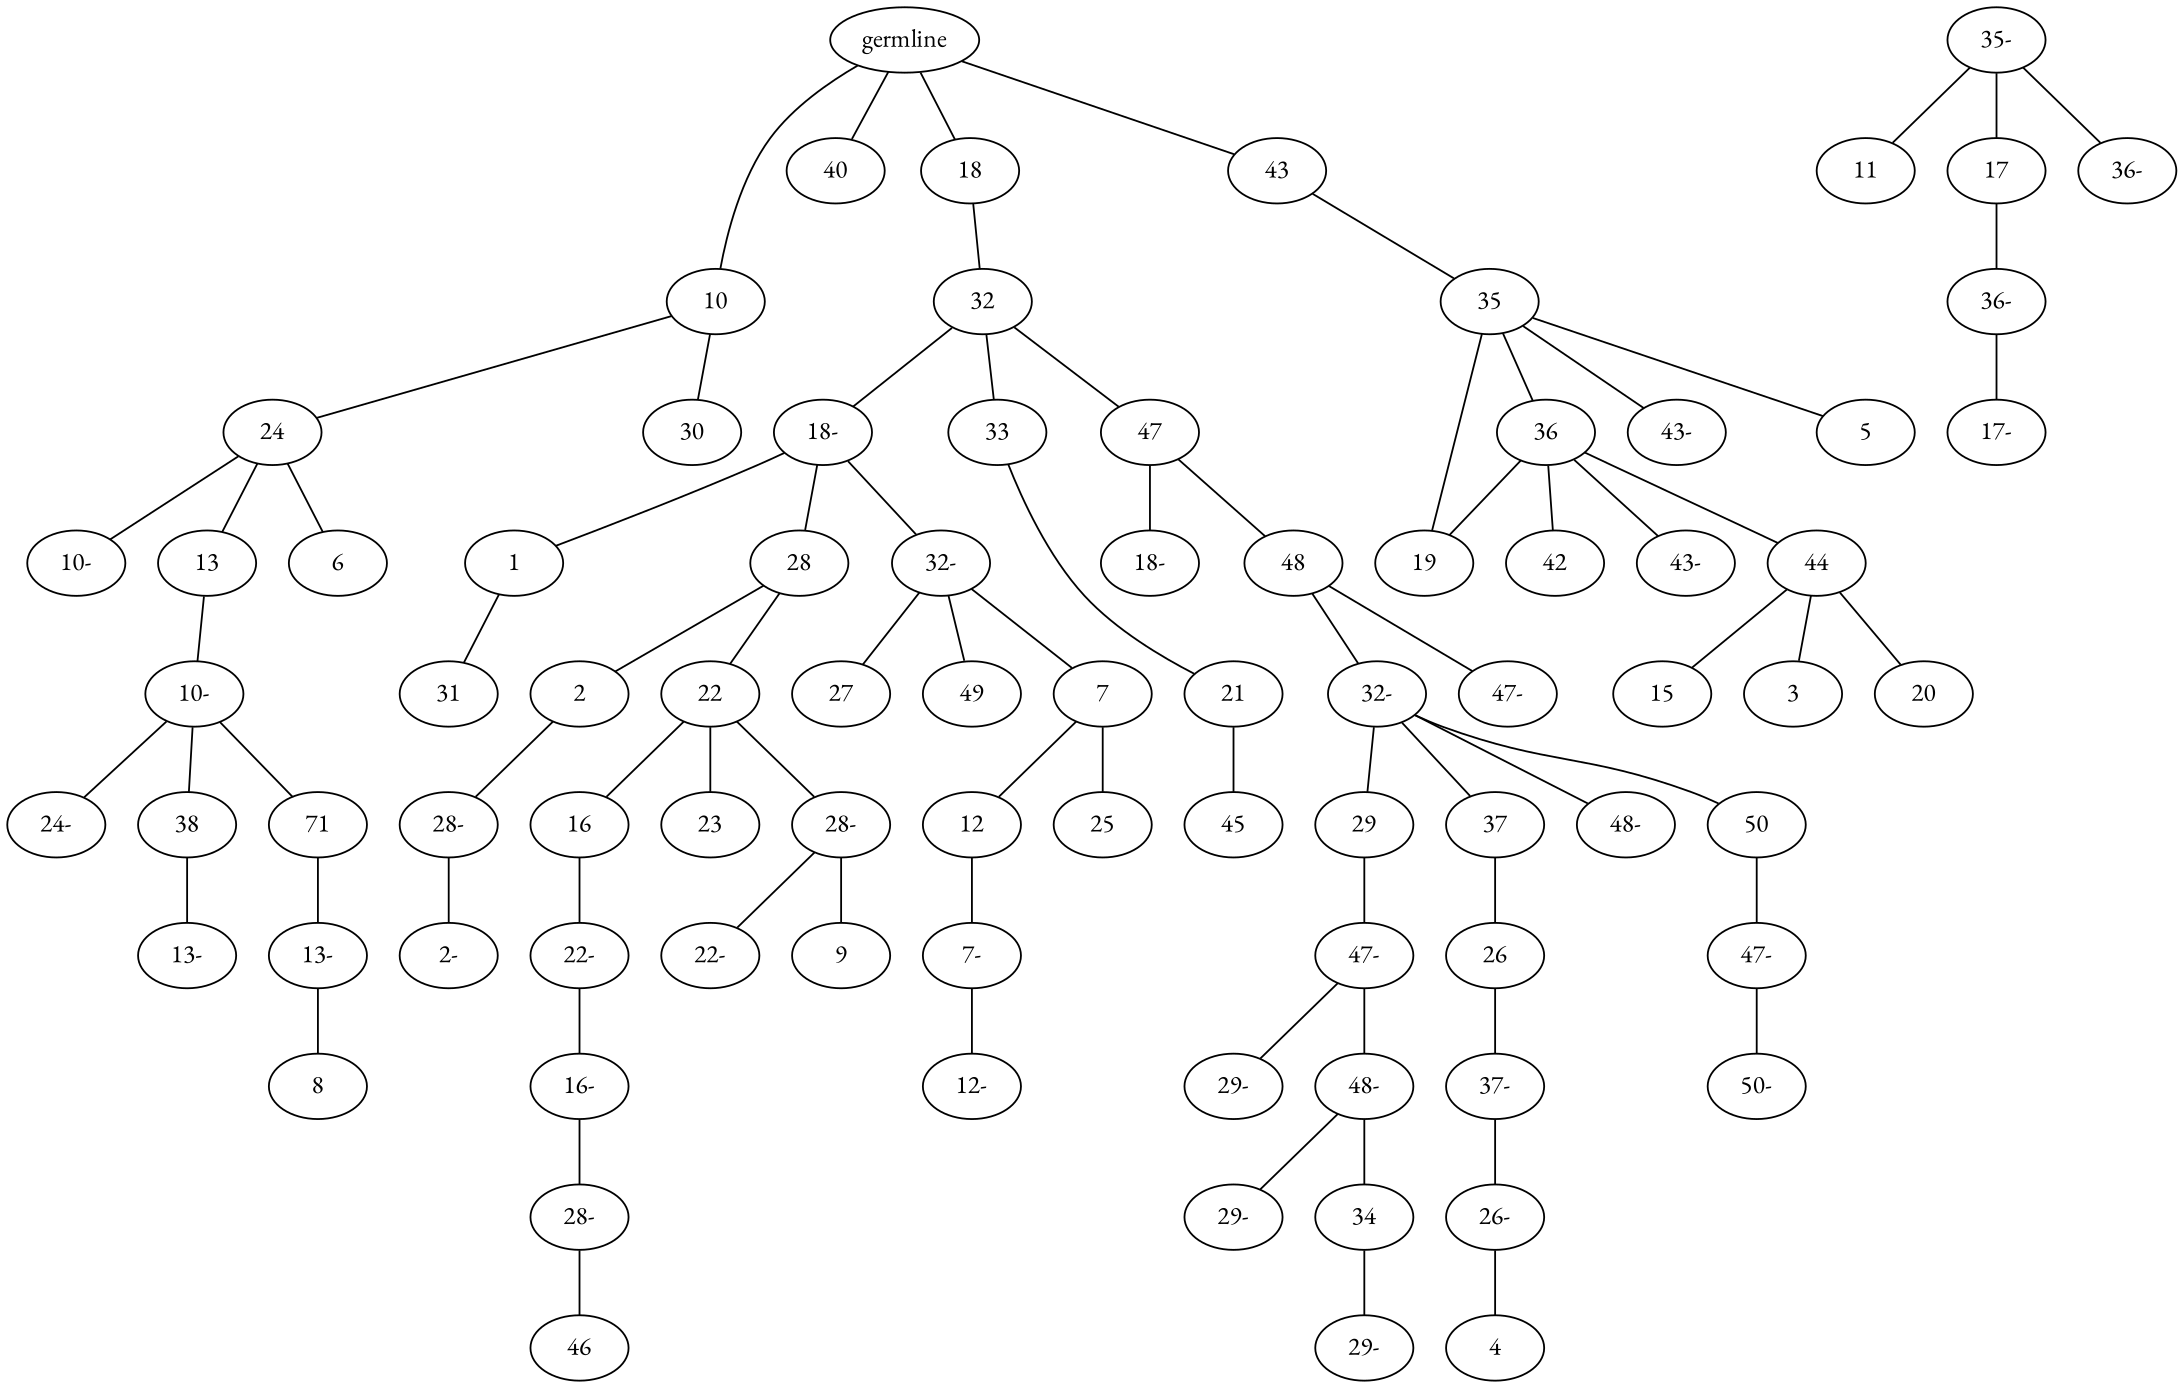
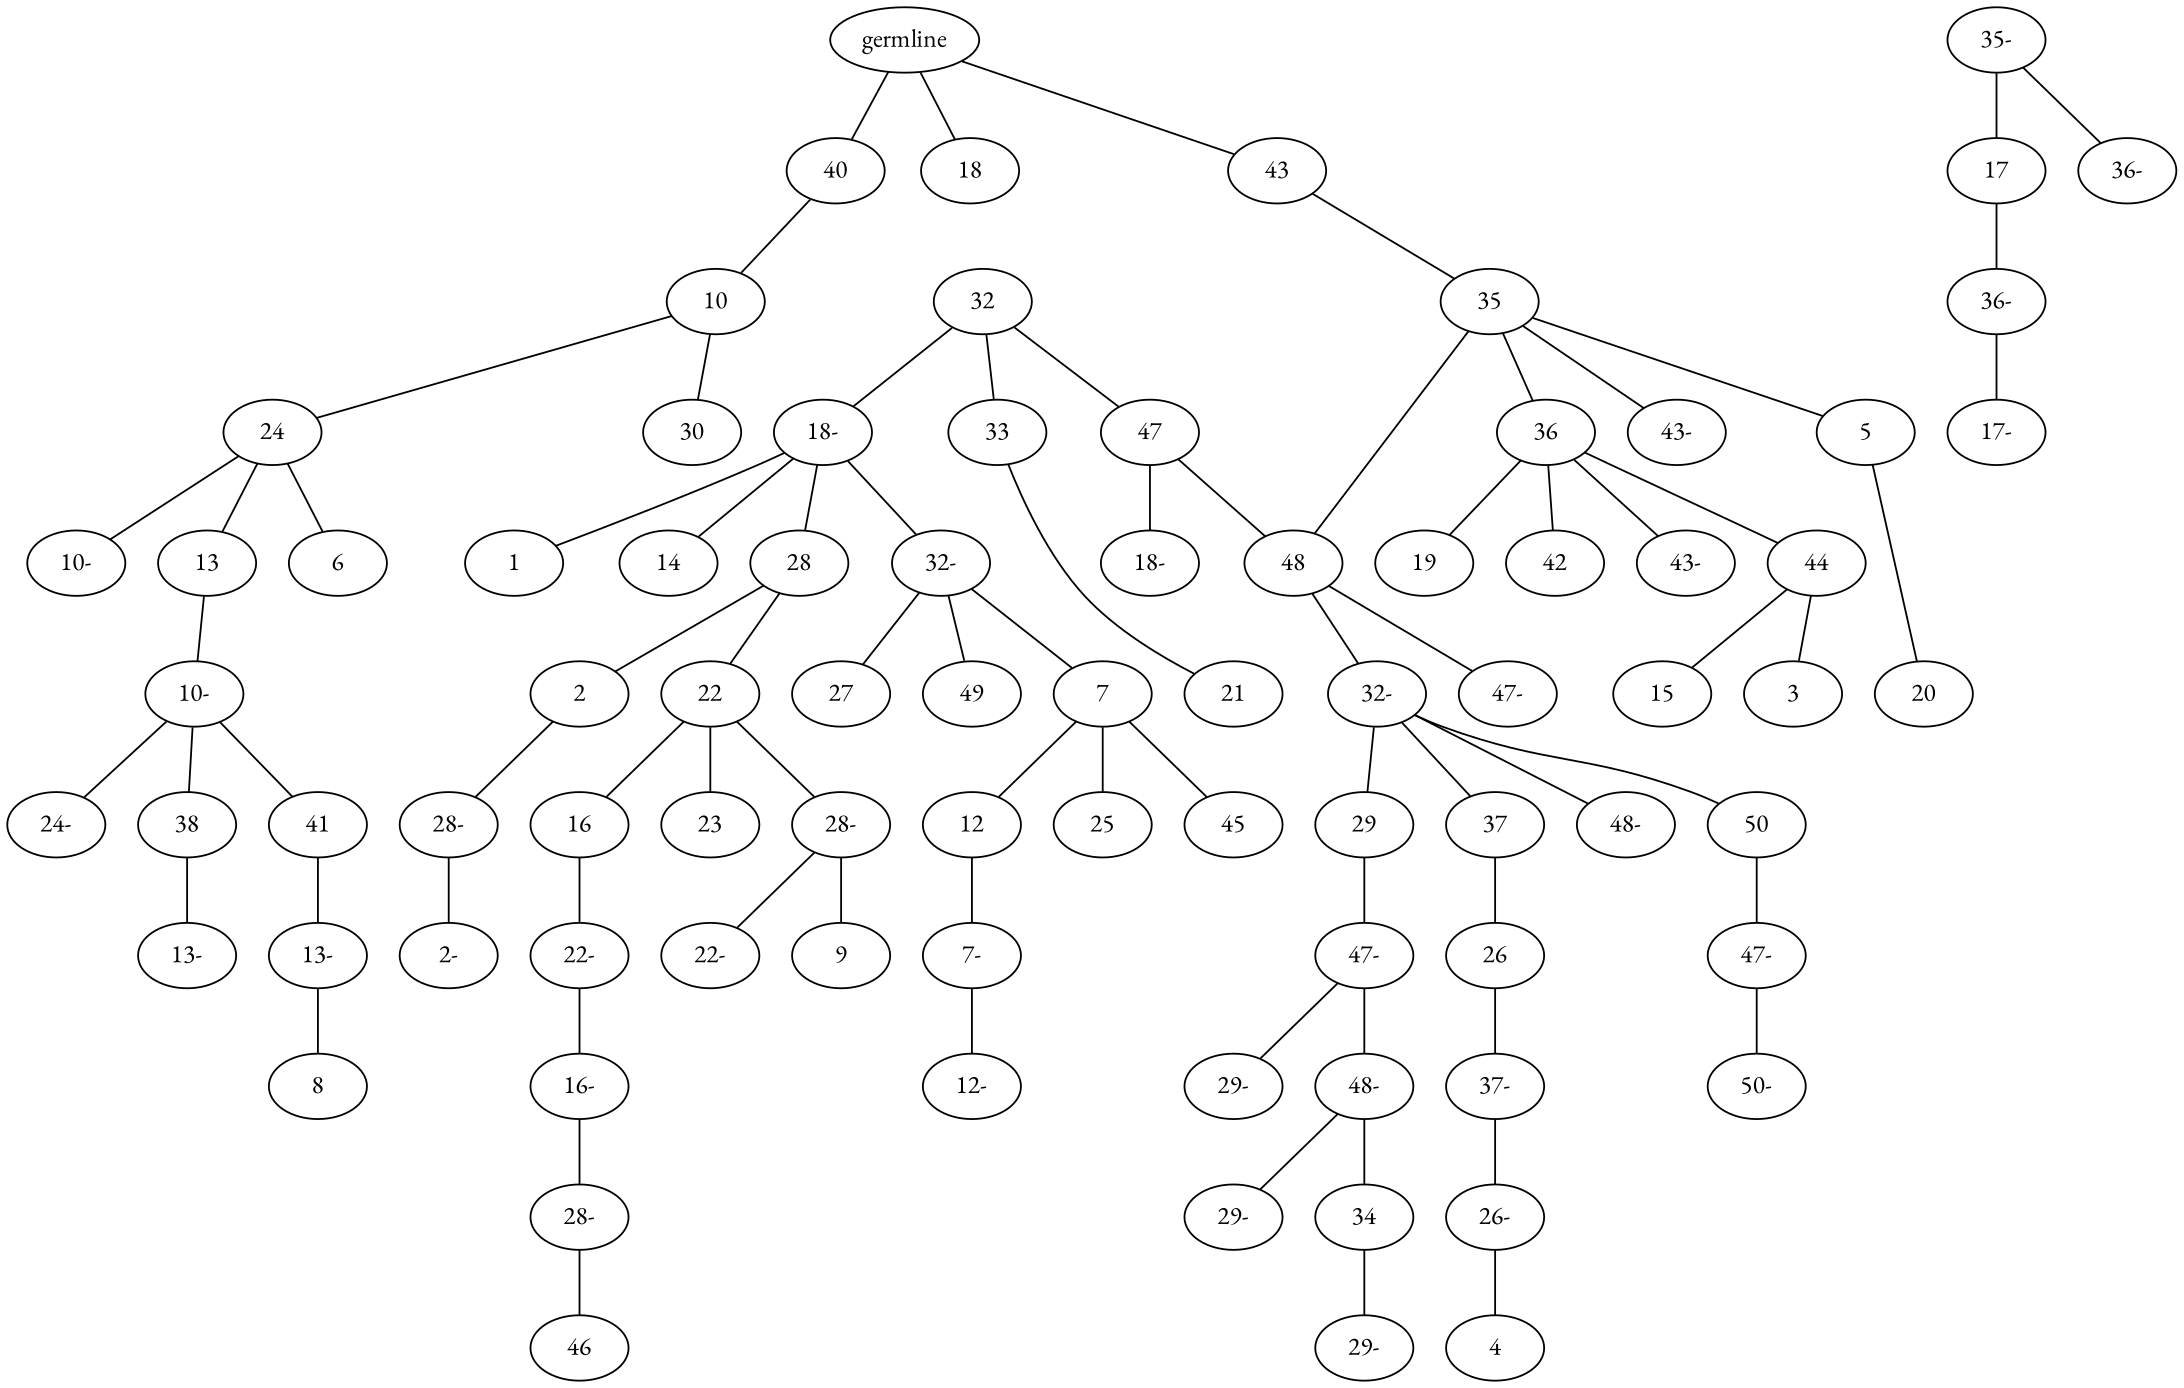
(763, 149) -> (776, 236)
(1866, 171) -> none
(976, 236) -> none
(1457, 432) -> (1392, 432)
none -> (669, 563)
(1870, 629) -> (1895, 563)
(449, 694) -> none
(1234, 760) -> (1168, 759)
(318, 825) -> (318, 825)
